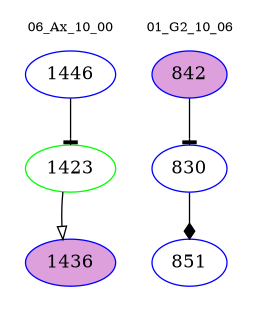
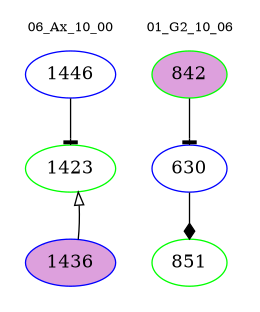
(190, 74) -> (190, 74)
(190, 169) -> (190, 169)
(62, 209) -> (79, 222)
(190, 263) -> (190, 263)
